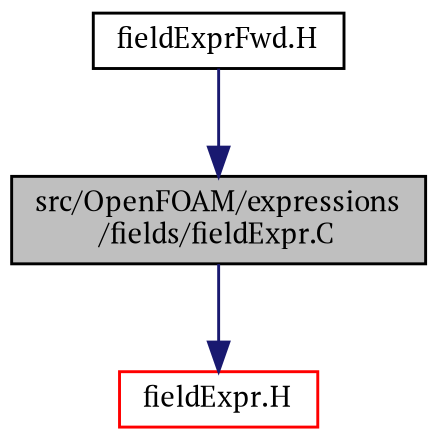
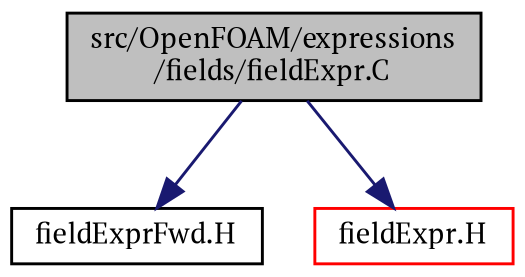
(219, 108) -> (208, 143)
